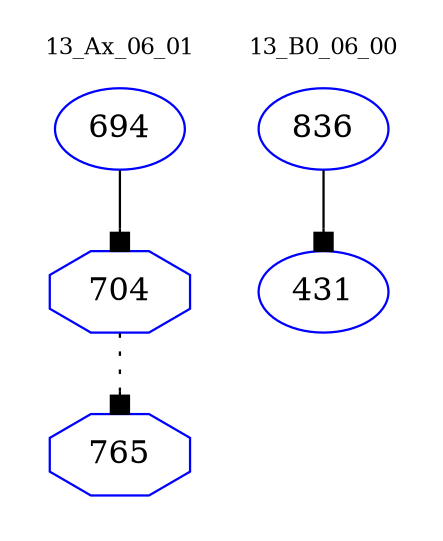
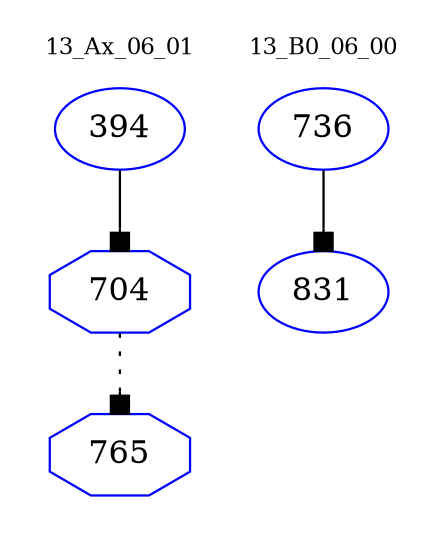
(120, 129) -> (120, 129)
(324, 129) -> (324, 129)
(324, 292) -> (324, 292)
